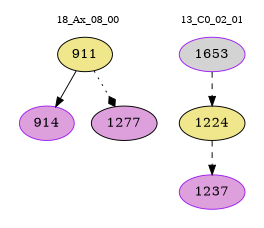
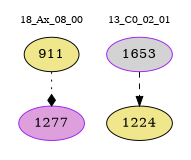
(47, 123) -> none
(124, 123) -> (52, 123)
(212, 192) -> none
